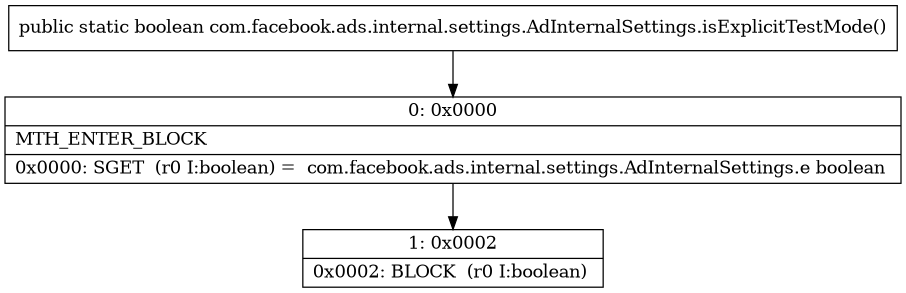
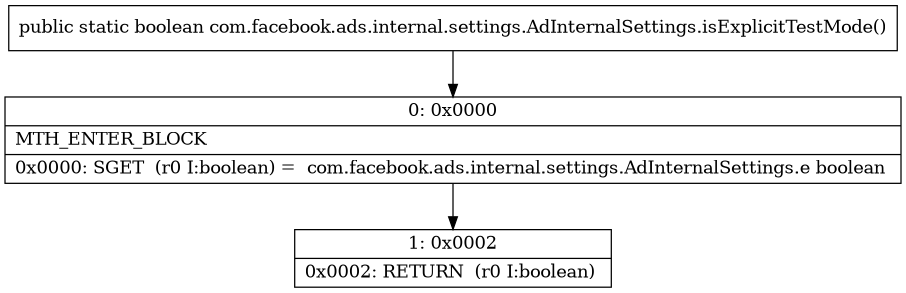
(453, 272) -> (453, 272)
